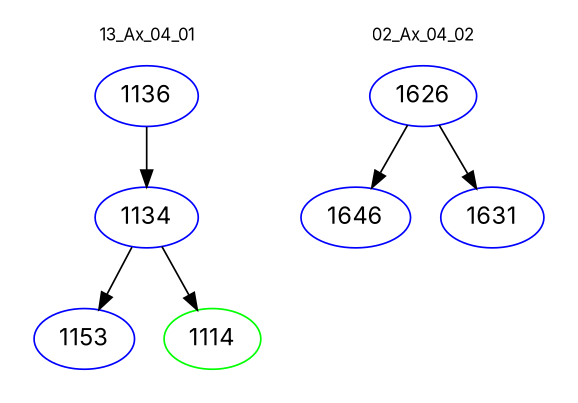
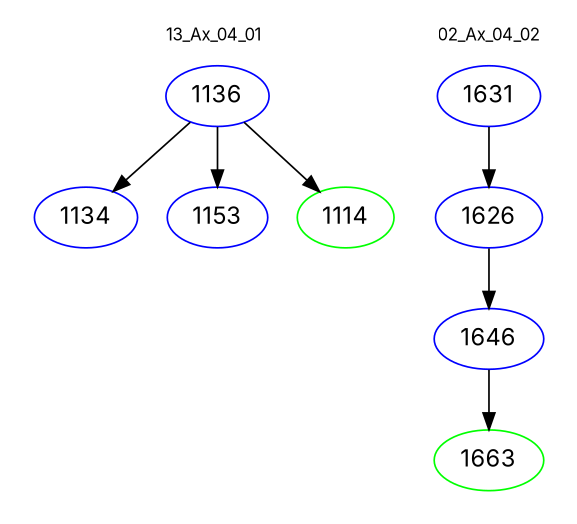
(454, 150) -> (489, 149)
(119, 271) -> (218, 149)
(176, 271) -> (275, 151)
none -> (489, 460)
